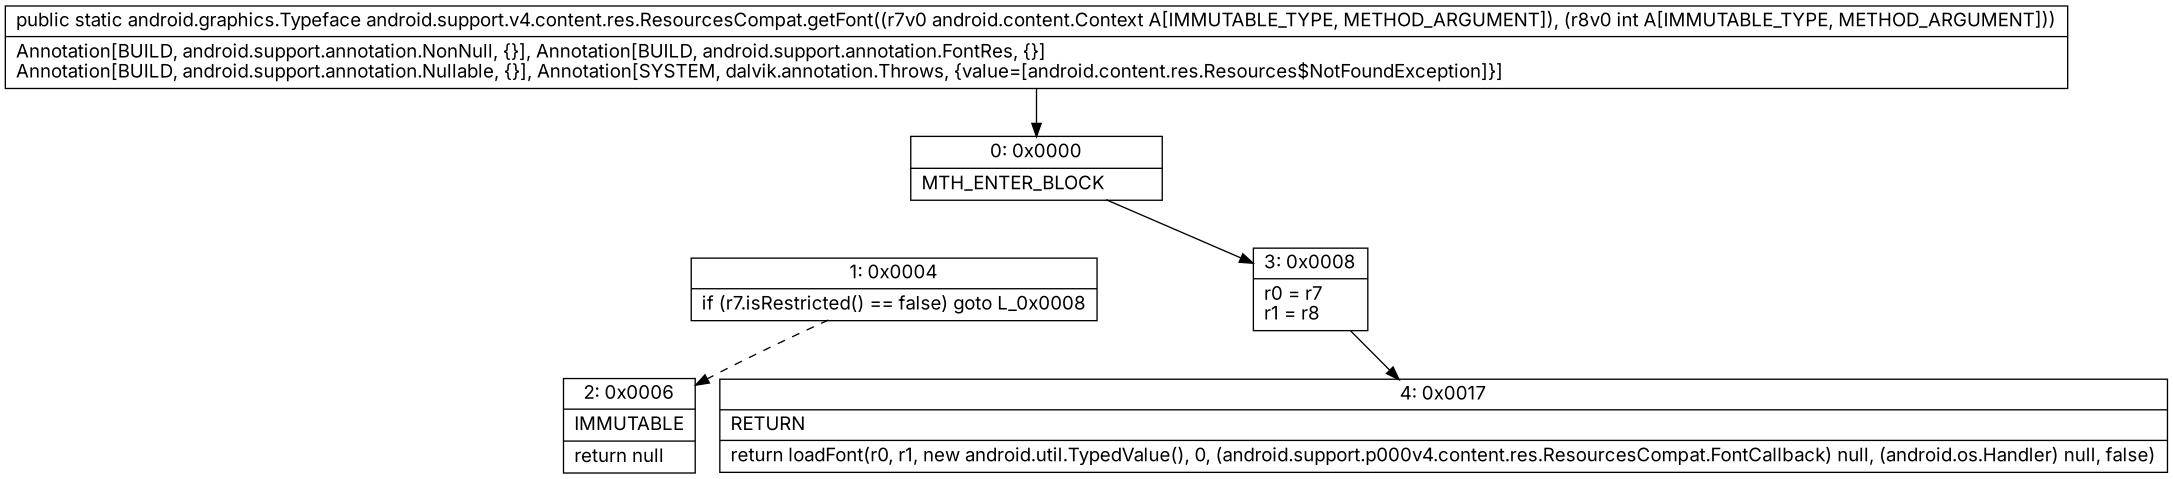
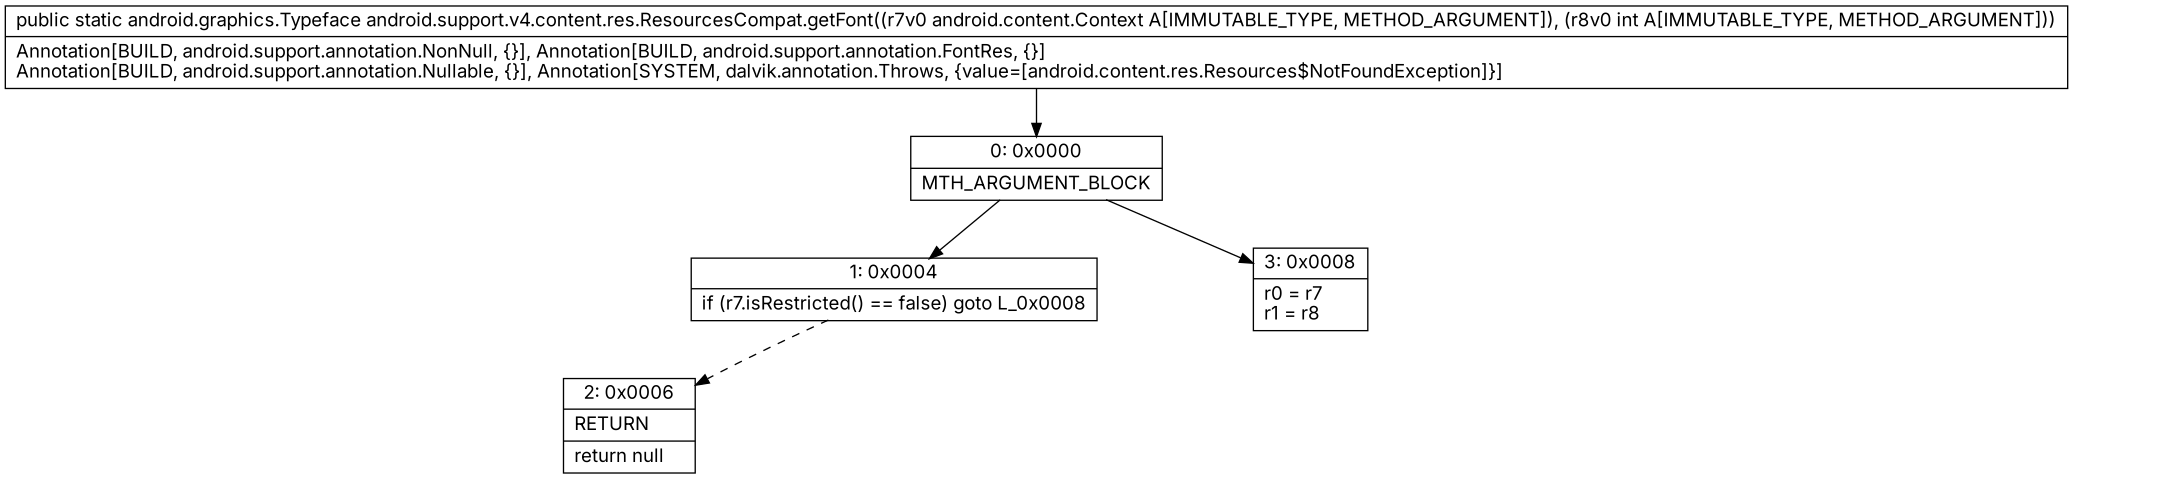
(1014, 184) -> (1037, 184)
none -> (970, 225)
(629, 424) -> (612, 424)
(1444, 426) -> none
